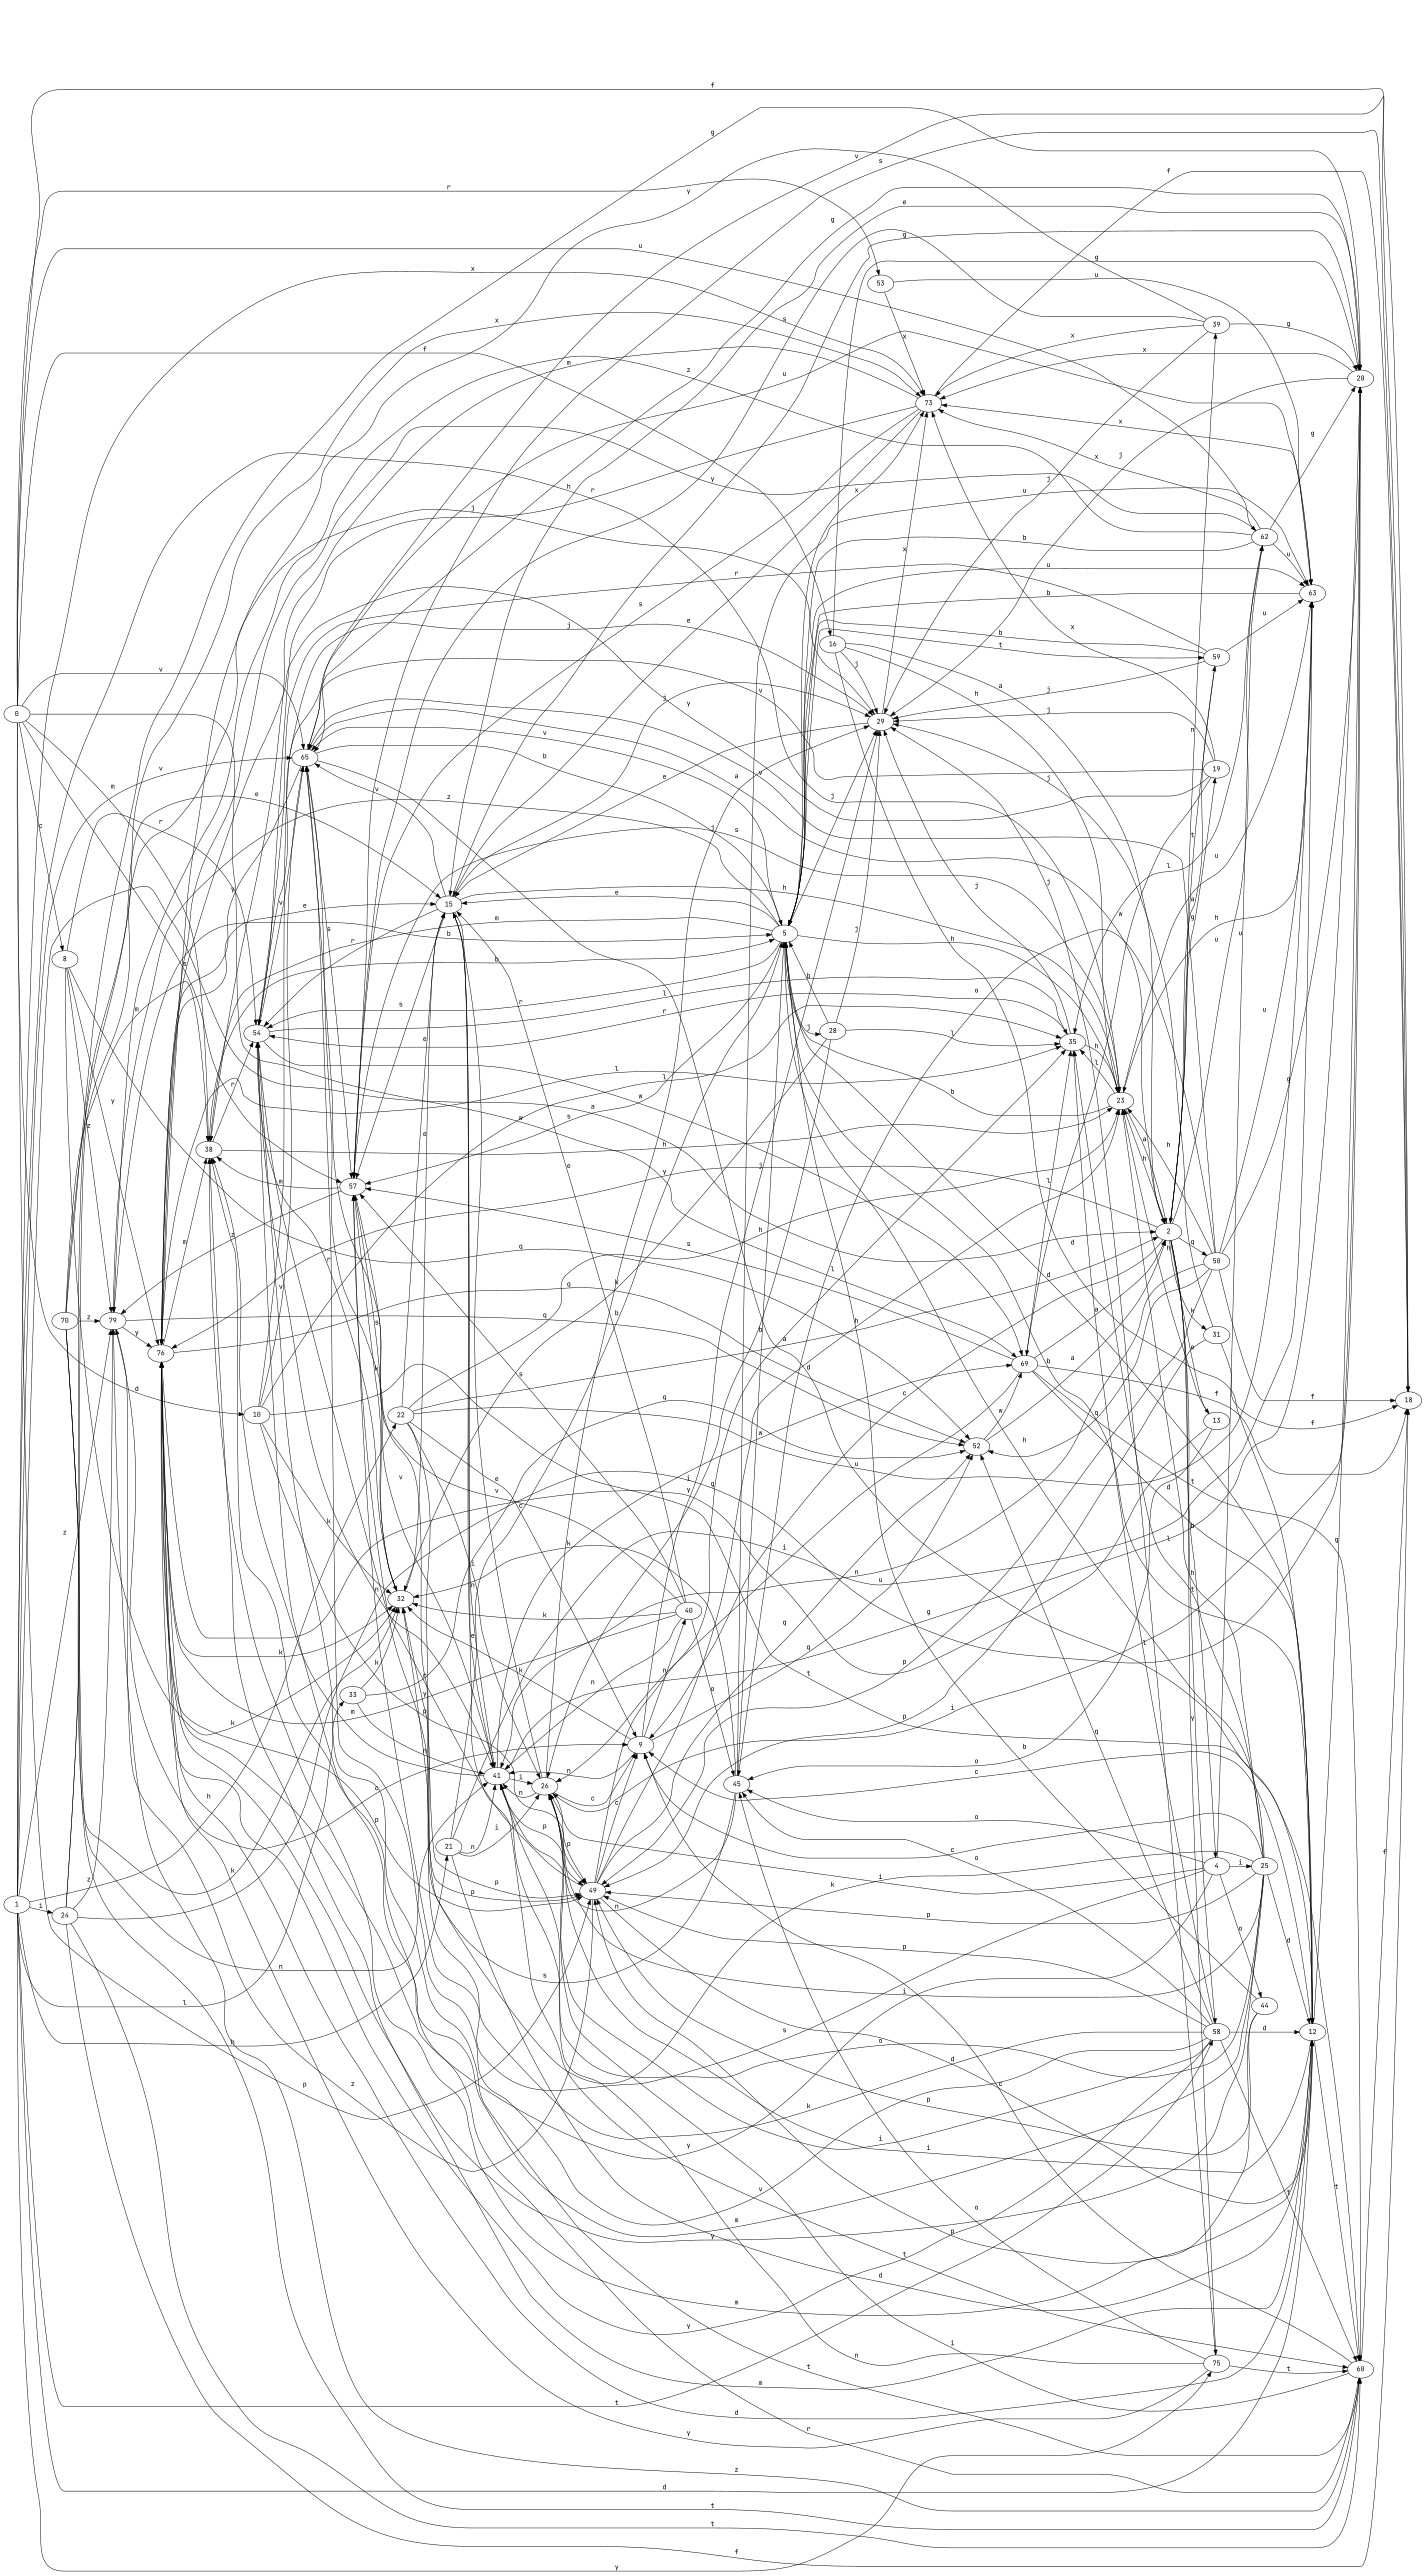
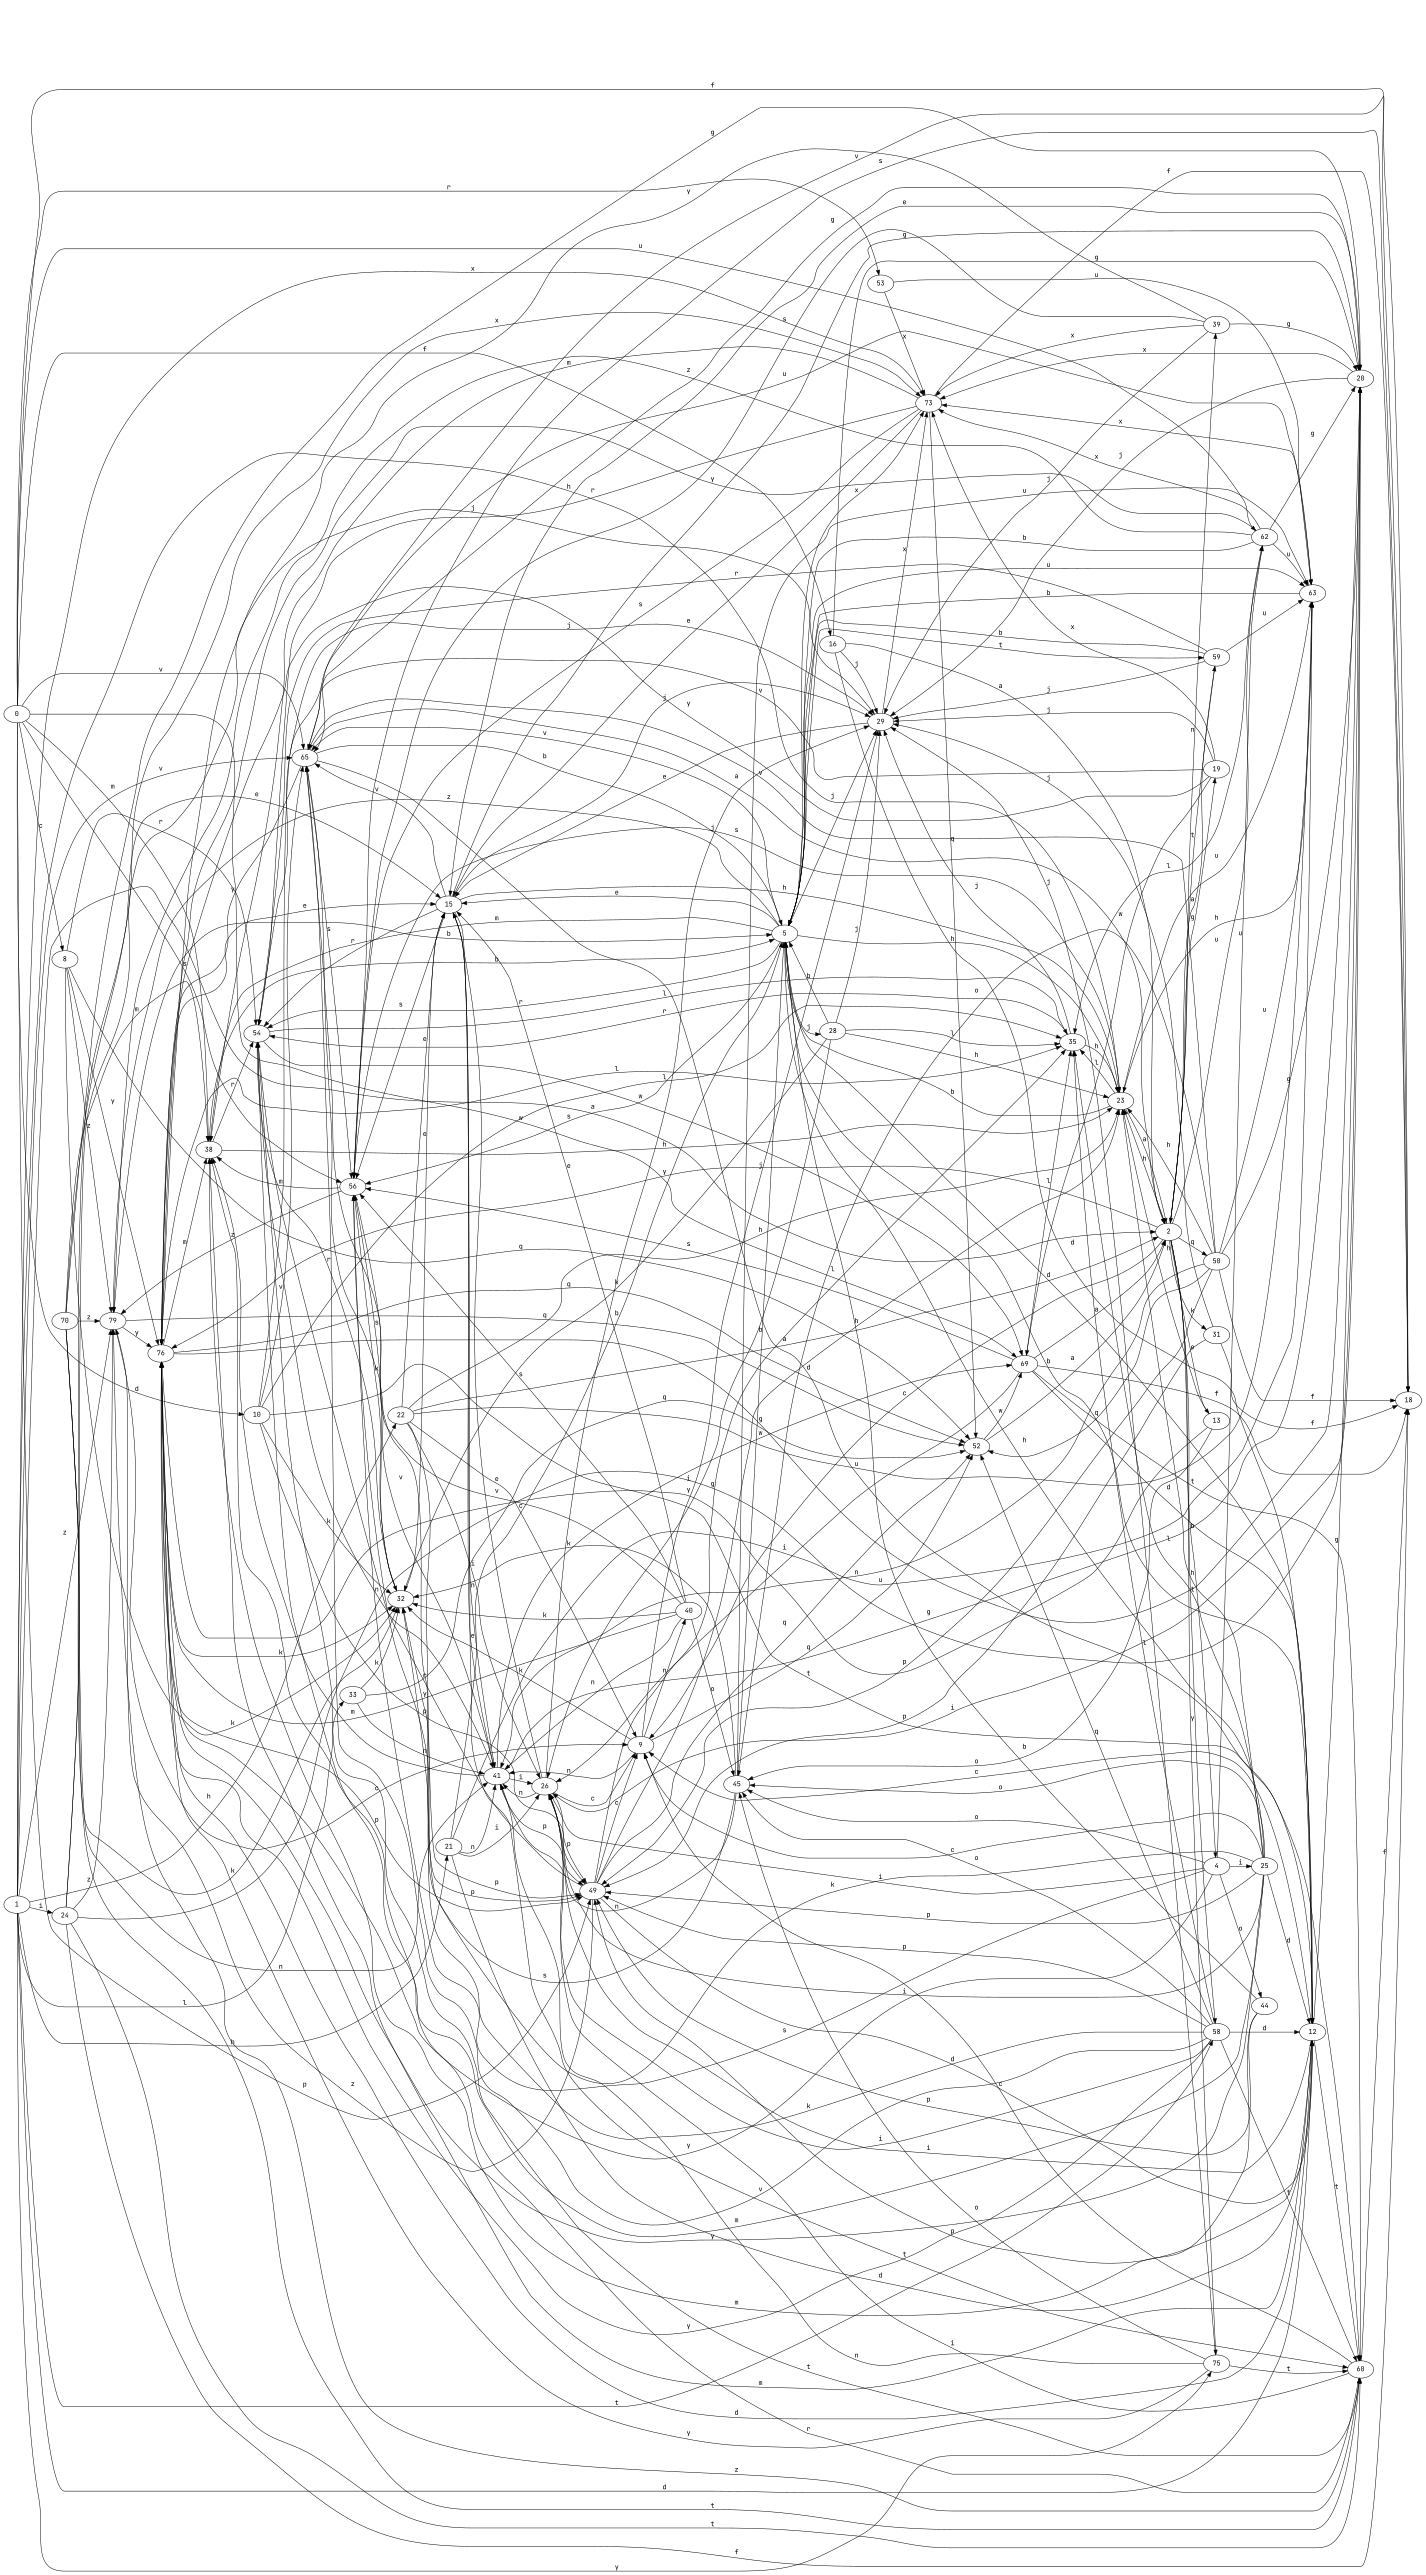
(1082, 819) -> (976, 1061)
none -> (955, 923)
(279, 930) -> none
(353, 1187) -> (353, 1187)
none -> (1236, 1542)
(852, 2049) -> (1058, 1782)
